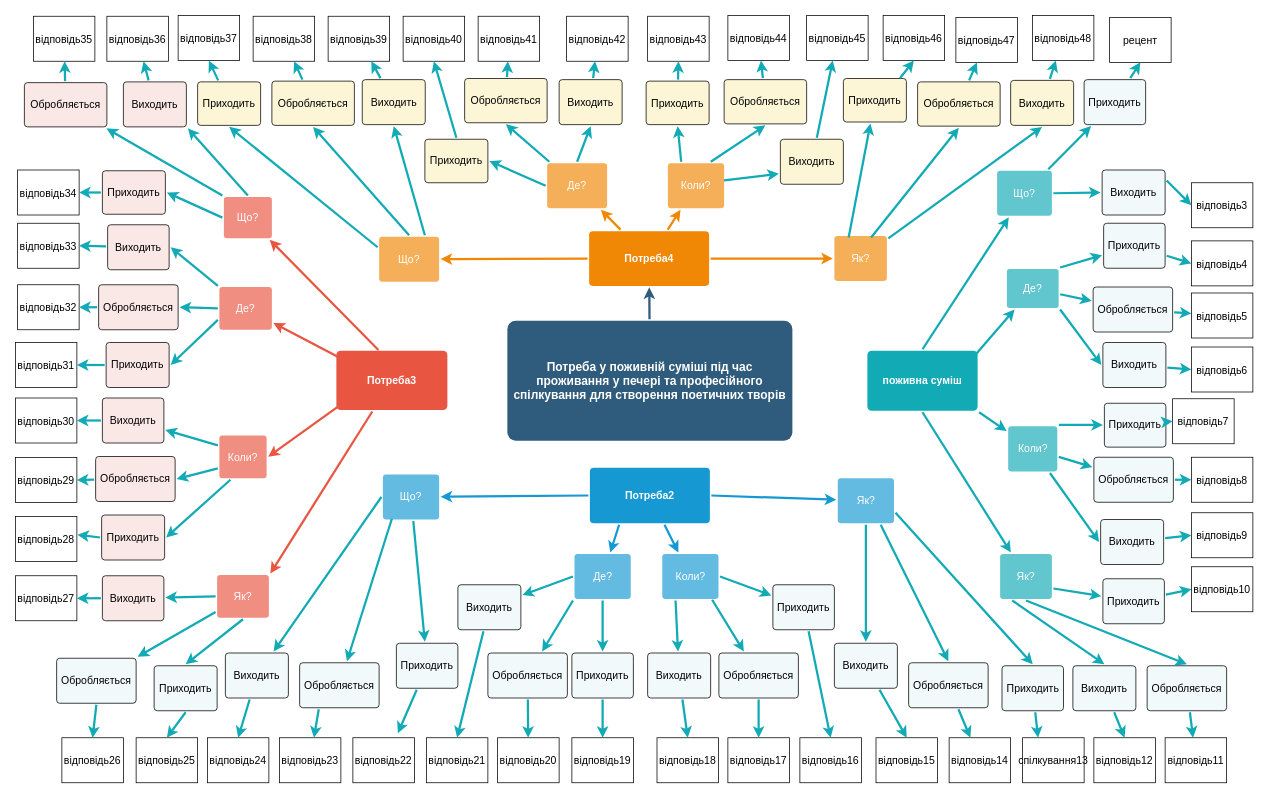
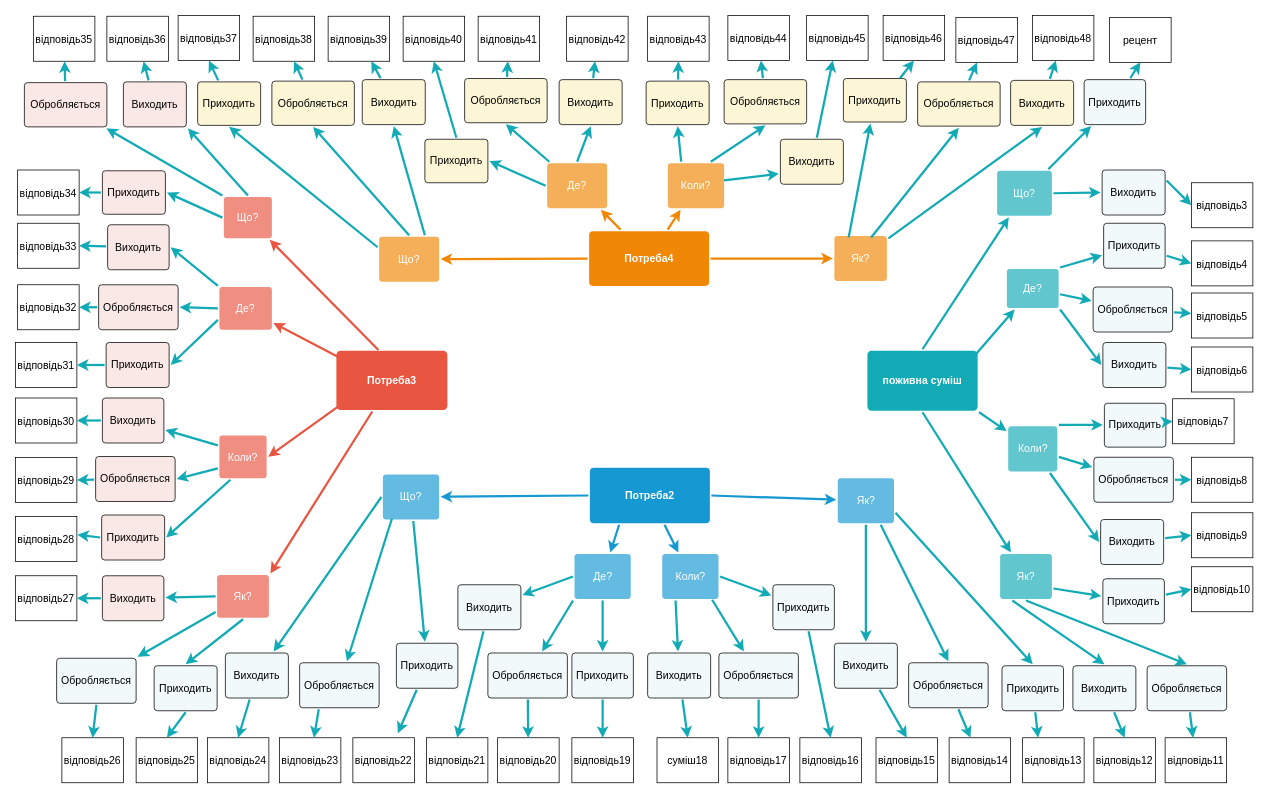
(649, 307) -> none
(650, 381) -> none
(687, 761) -> (687, 761)
(1053, 761) -> (1053, 761)
